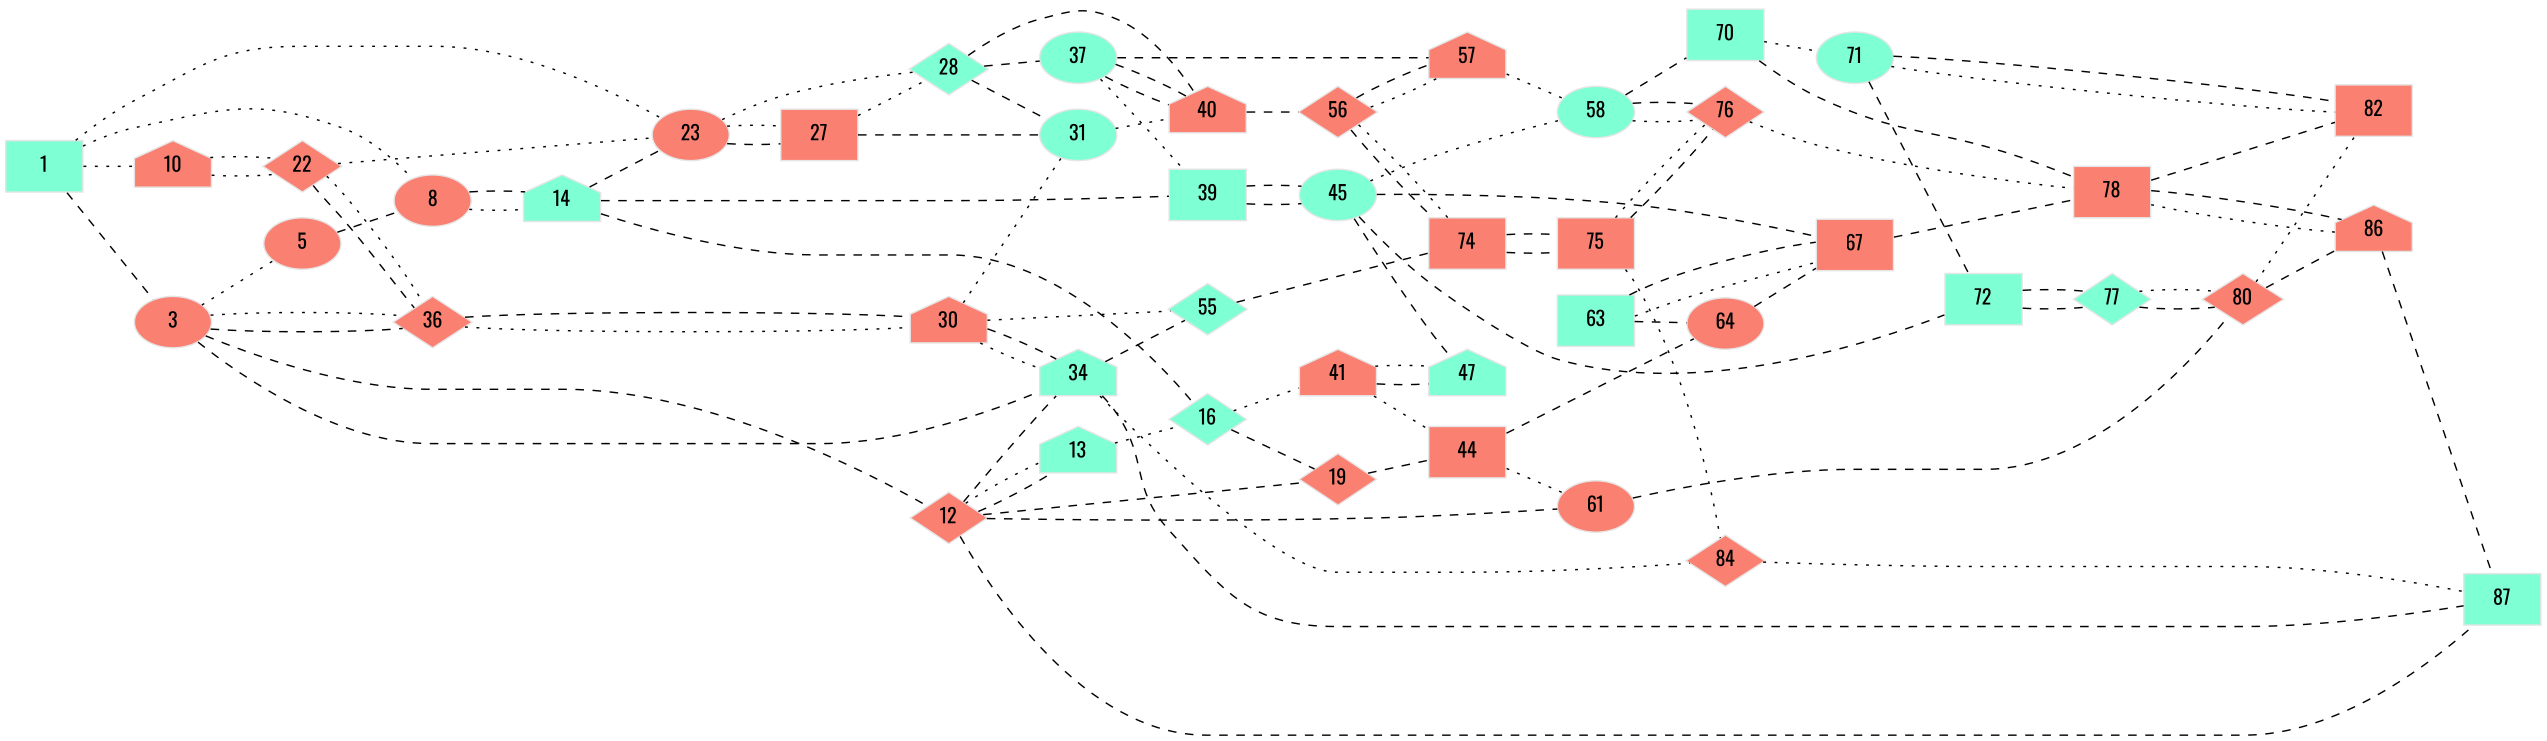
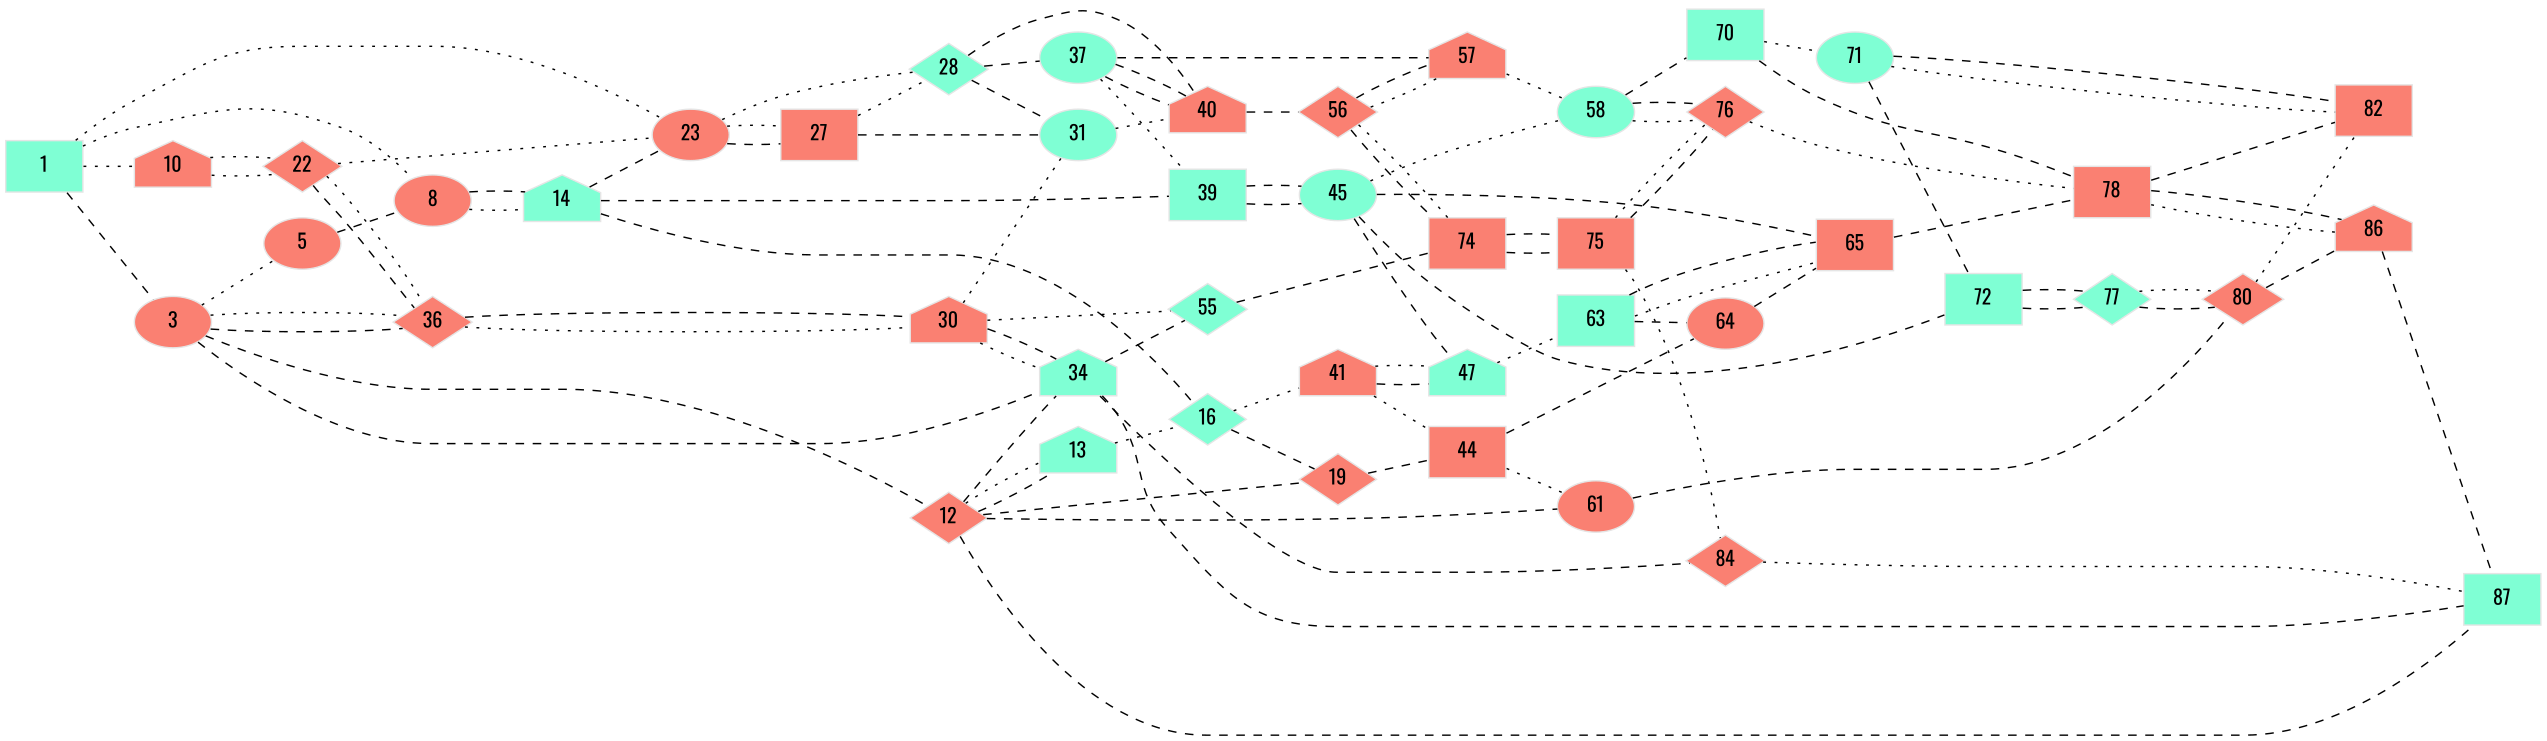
(1855, 245) -> (1855, 245)
none -> (1520, 353)
(1364, 572) -> (1364, 572)
